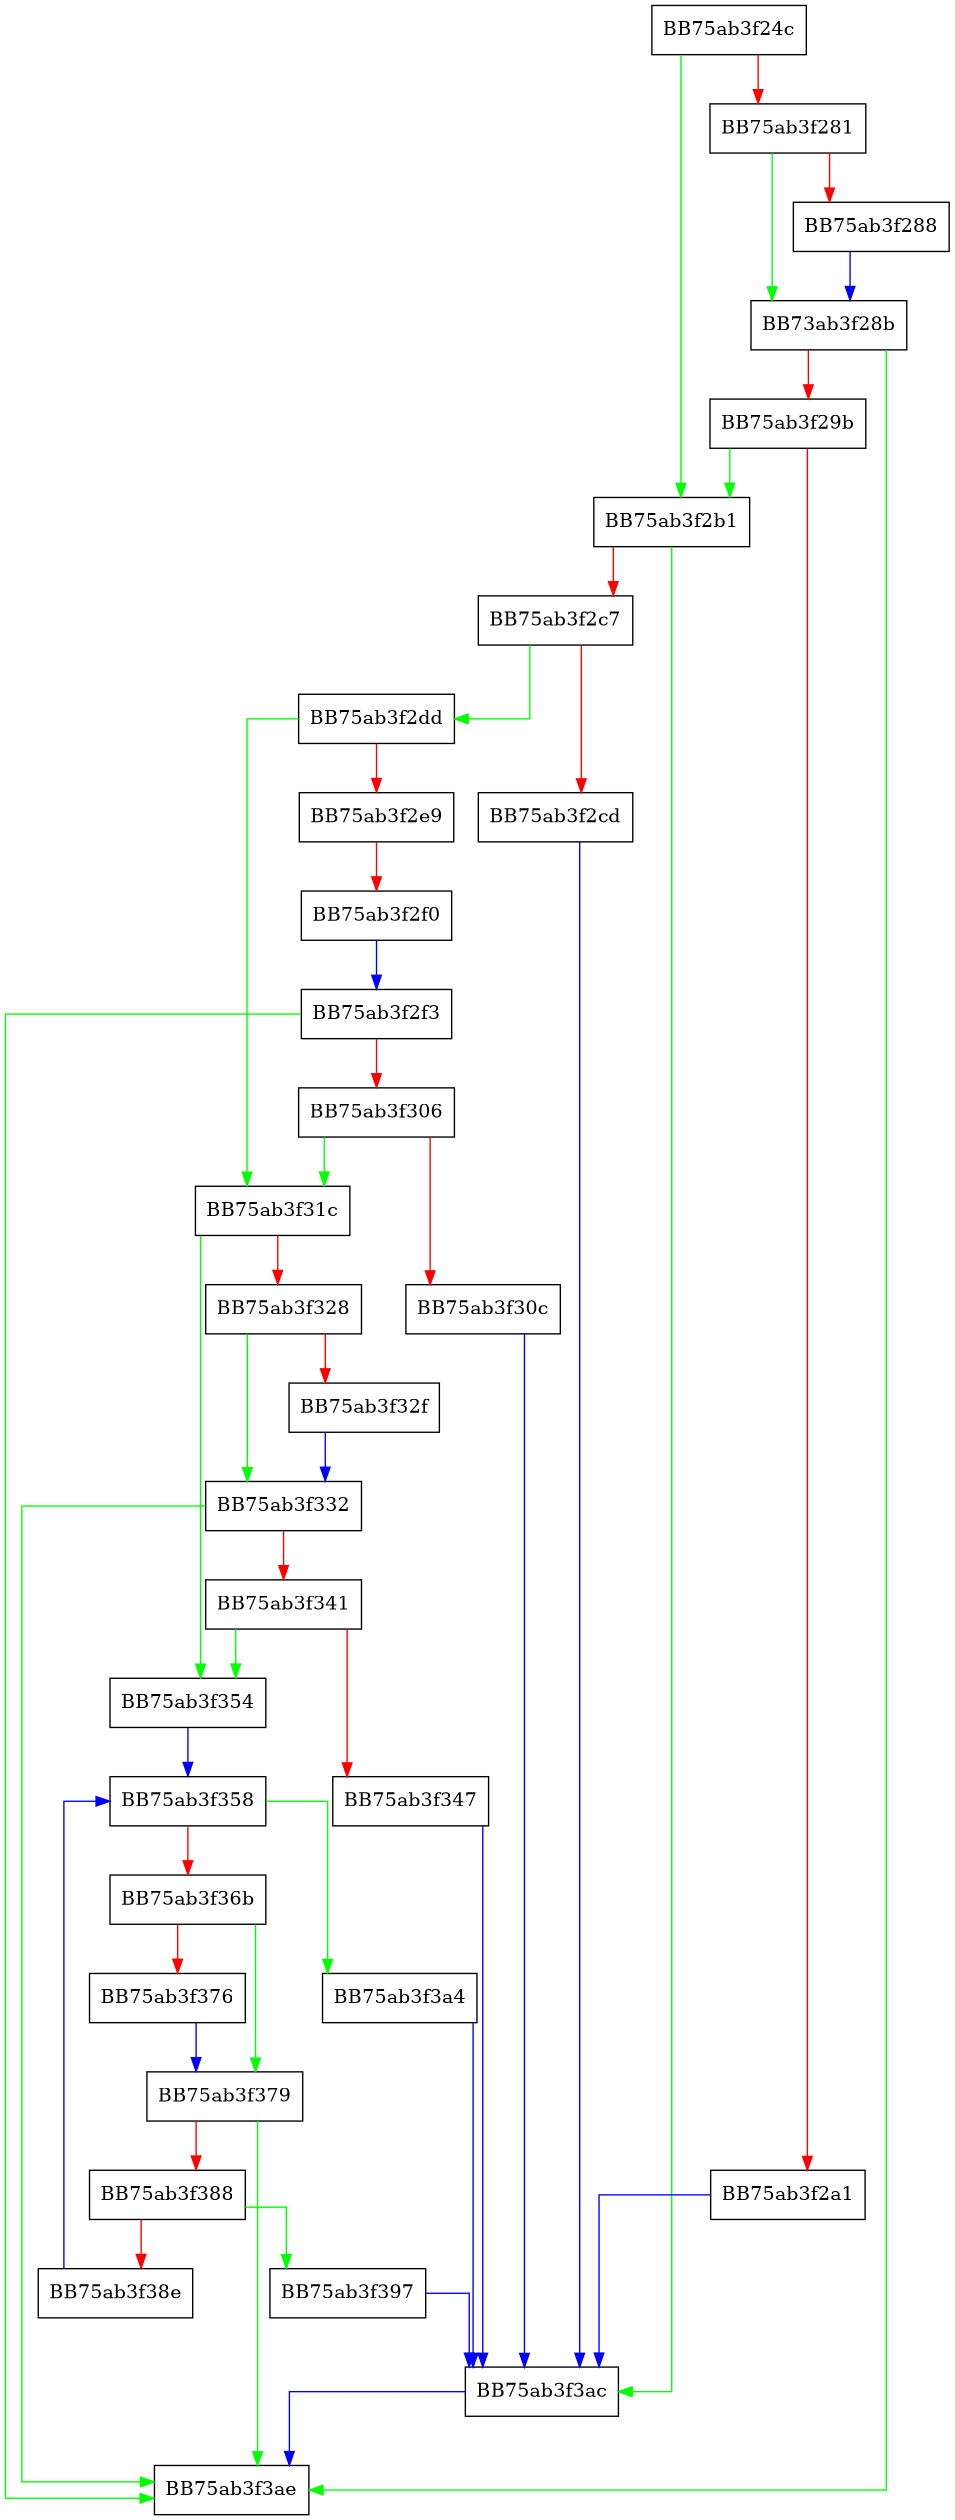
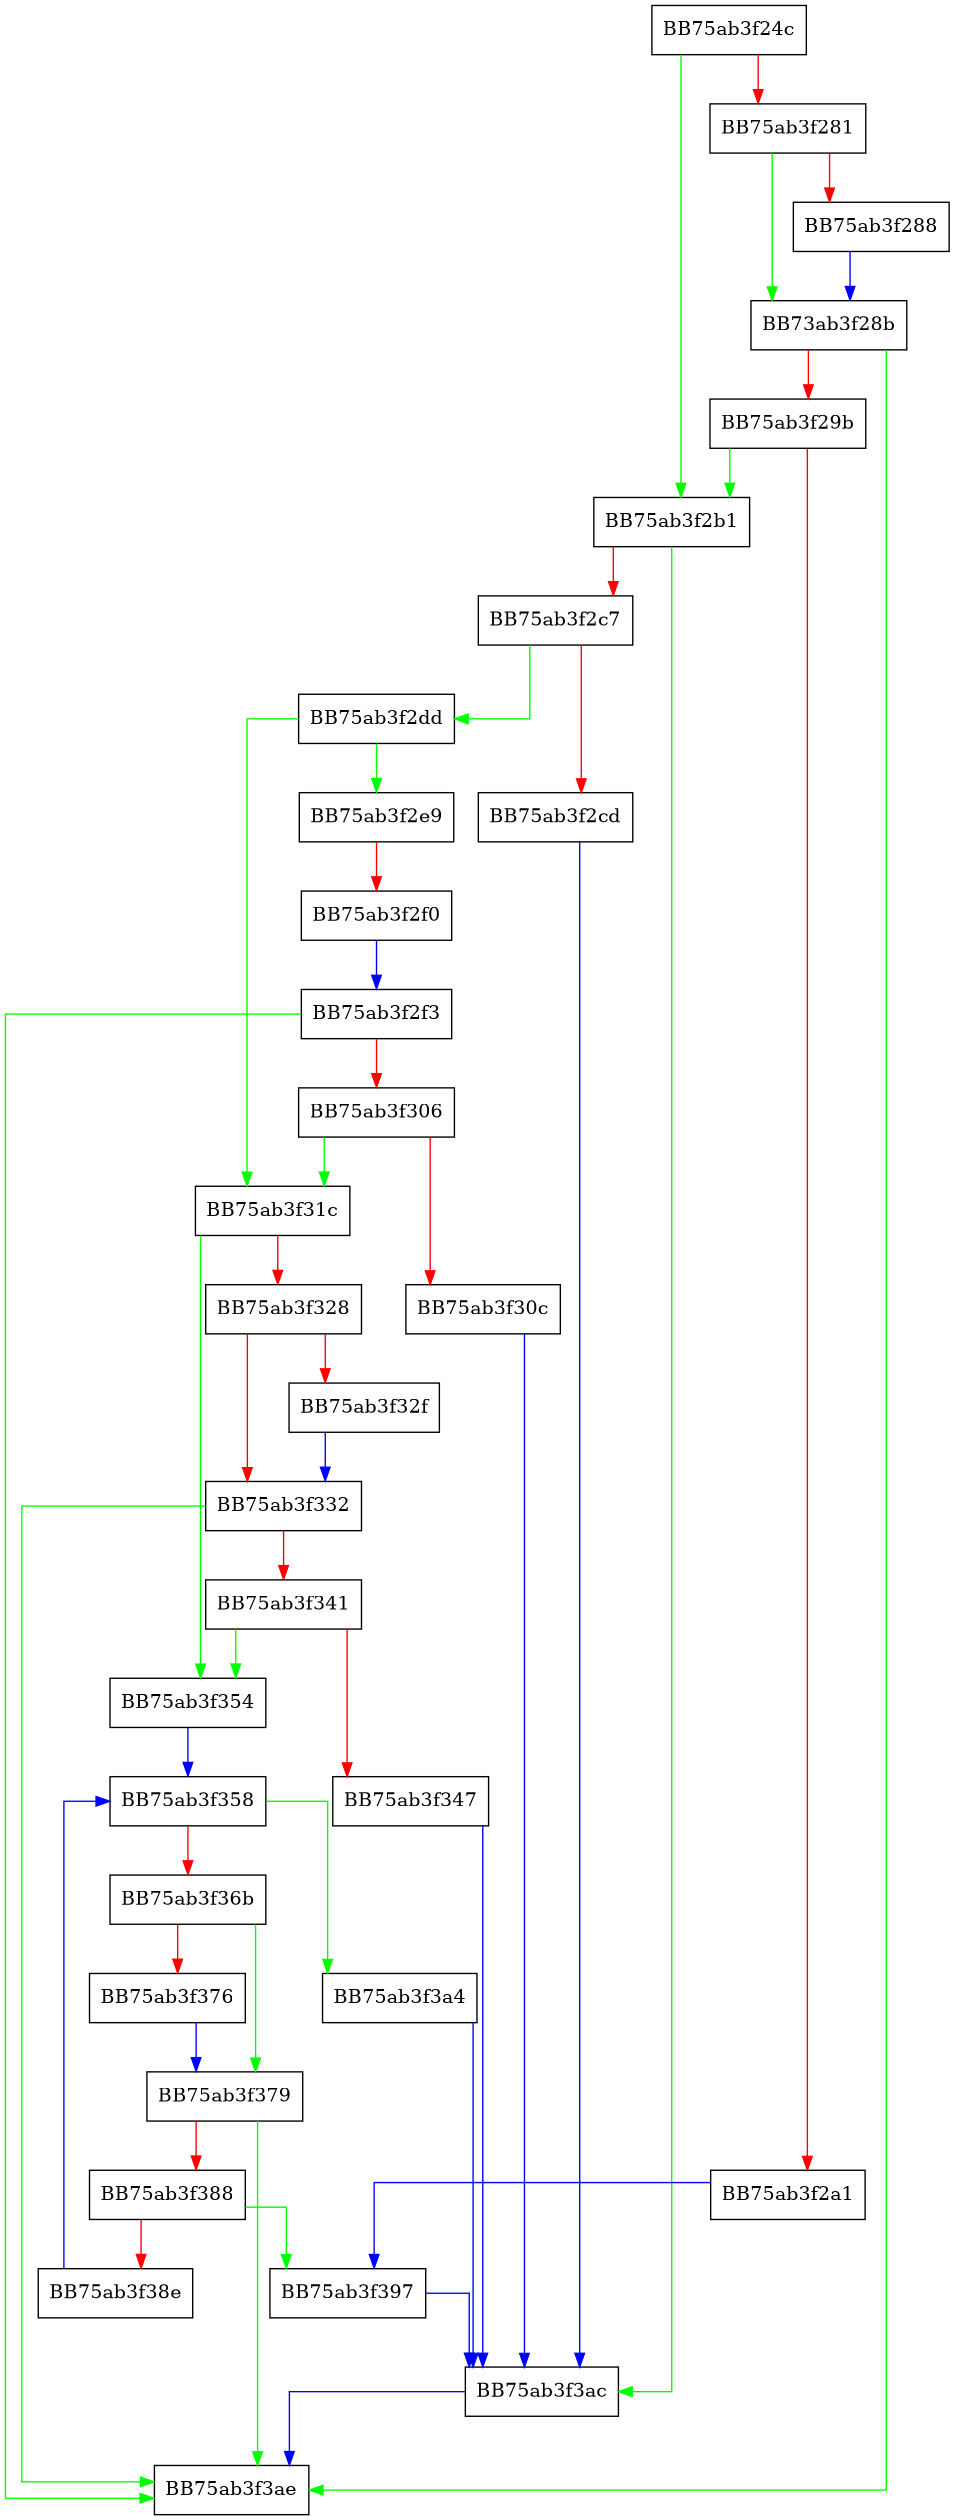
(377, 761) -> (377, 761)
(247, 1401) -> (247, 1401)
(599, 2218) -> (506, 2183)
